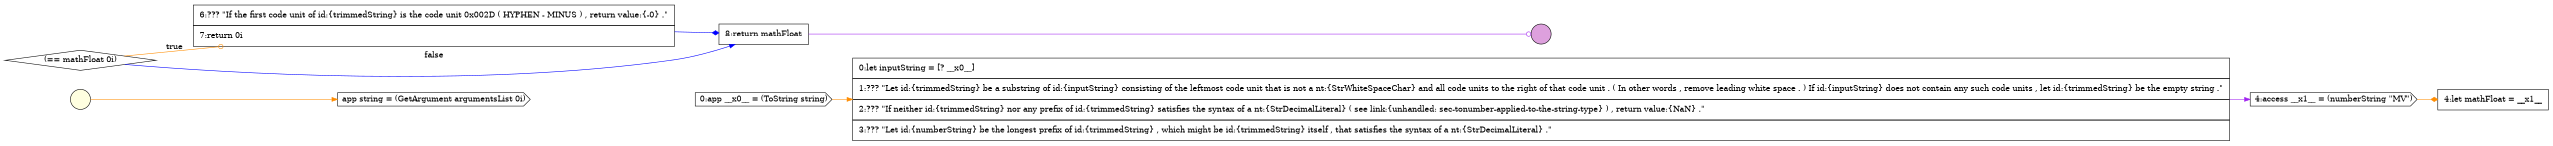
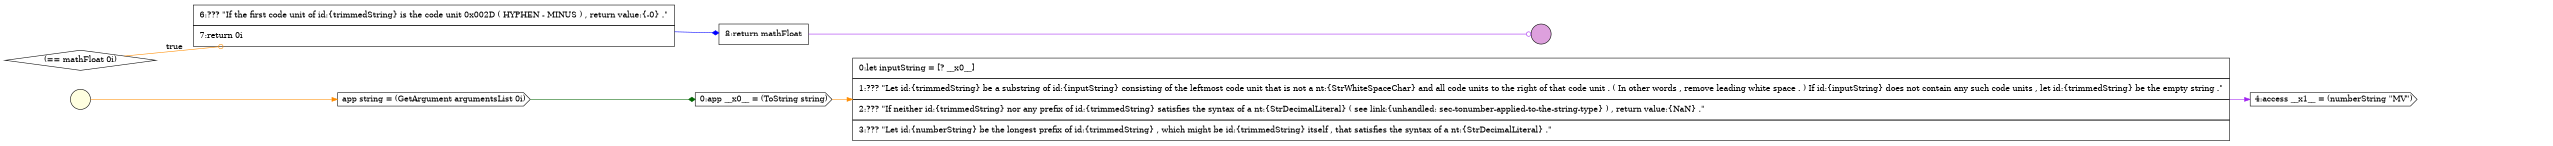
(428, 76) -> none
none -> (609, 99)
(2493, 99) -> none
